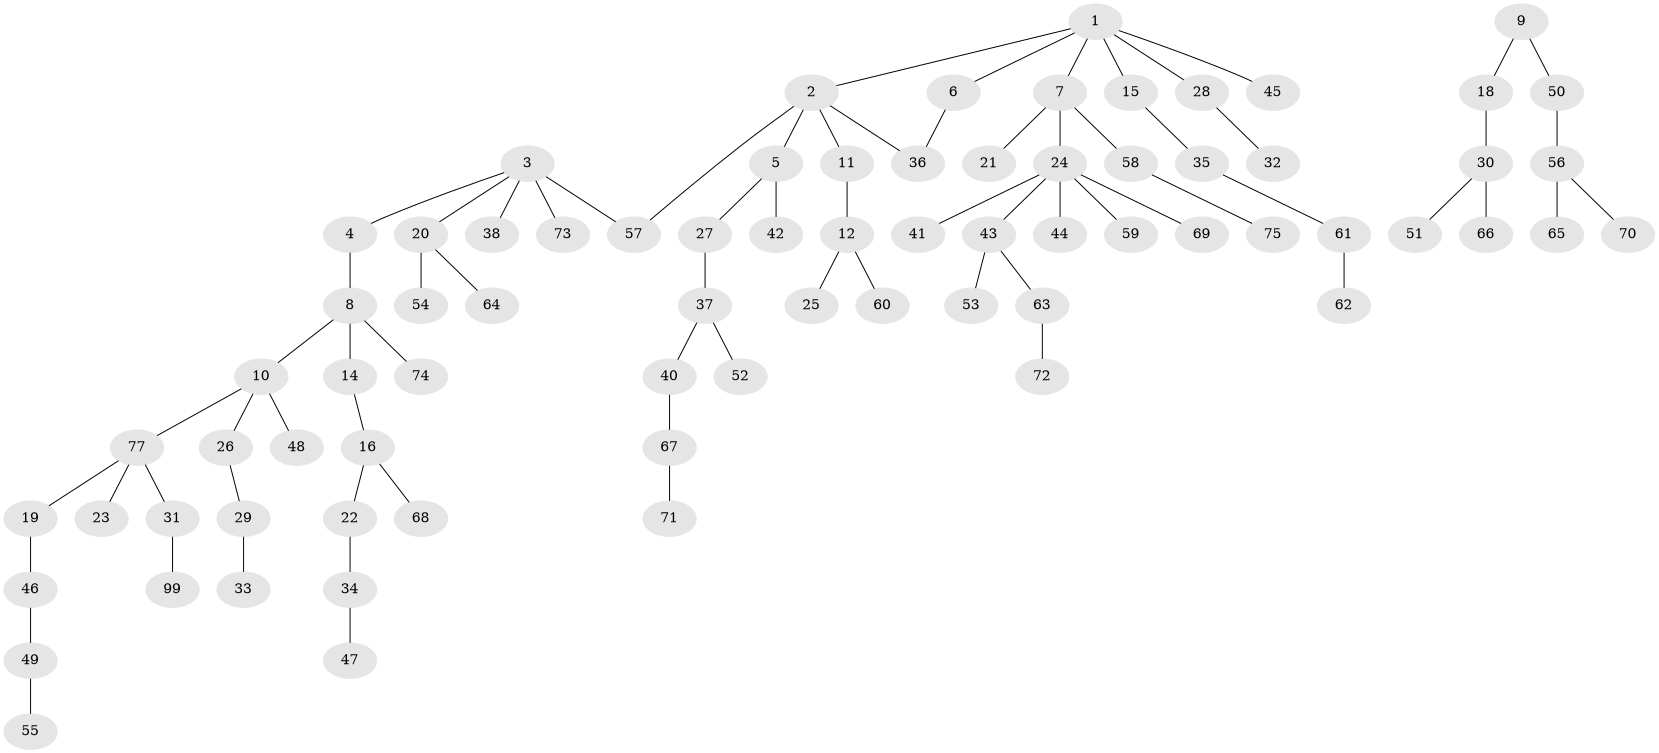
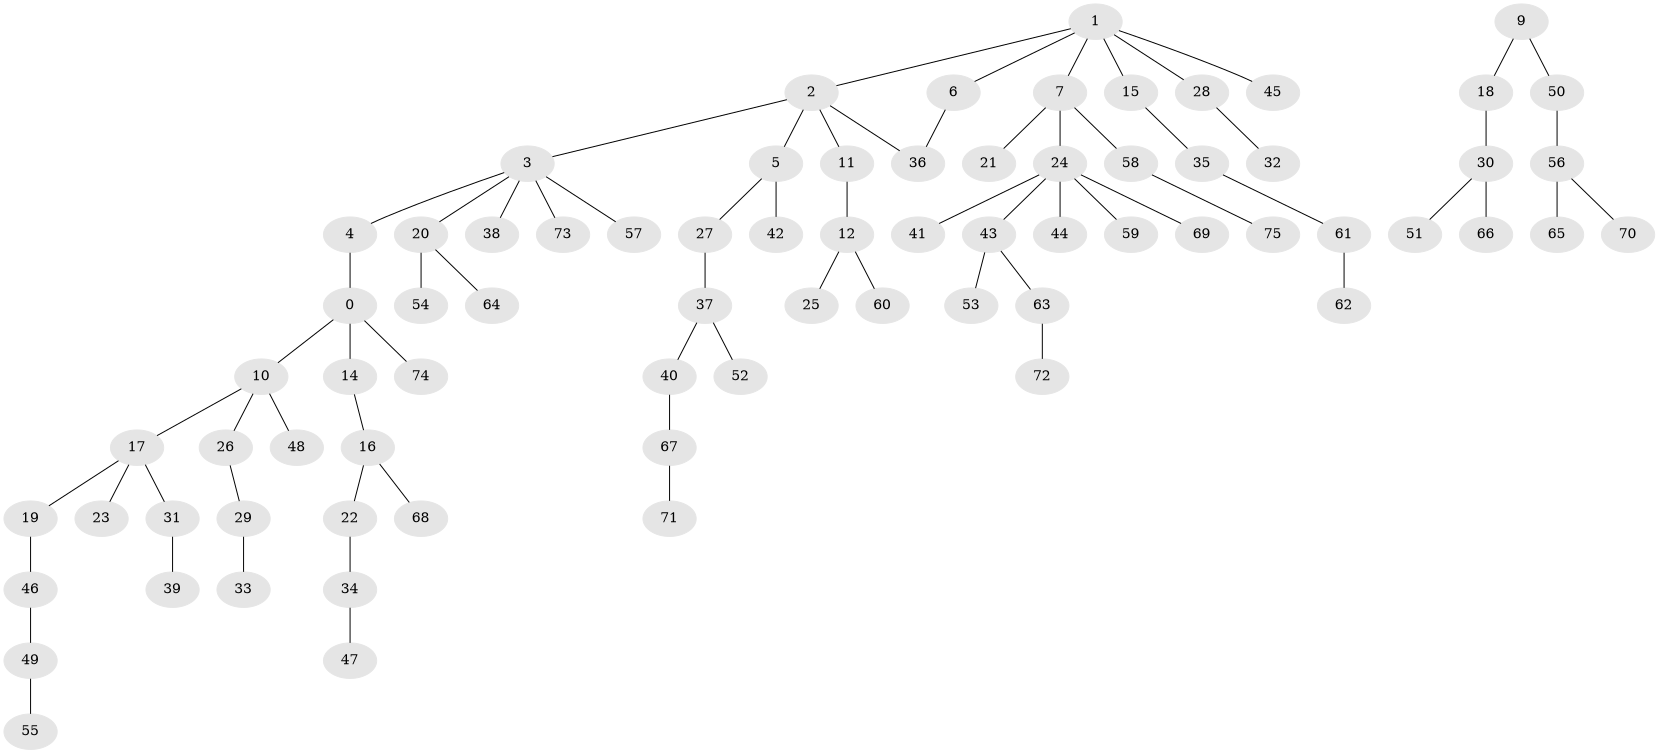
(721, 162) -> (670, 128)
(350, 306) -> (350, 306)
(137, 448) -> (137, 448)
(173, 590) -> (173, 590)
